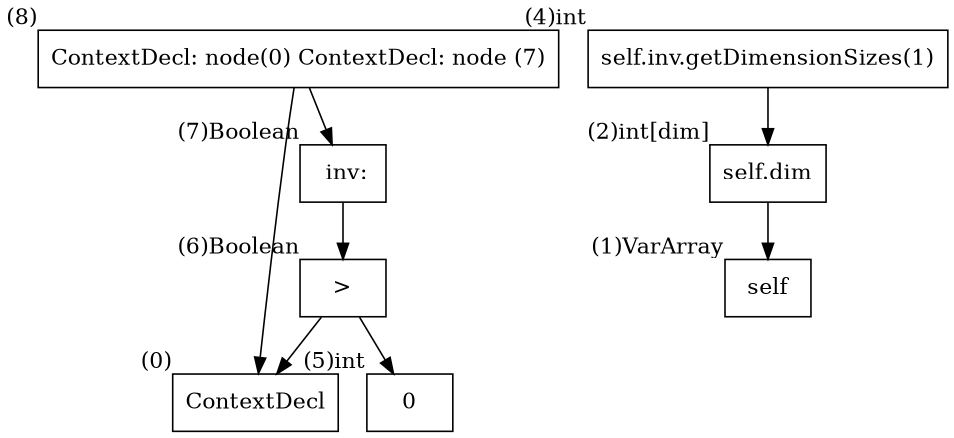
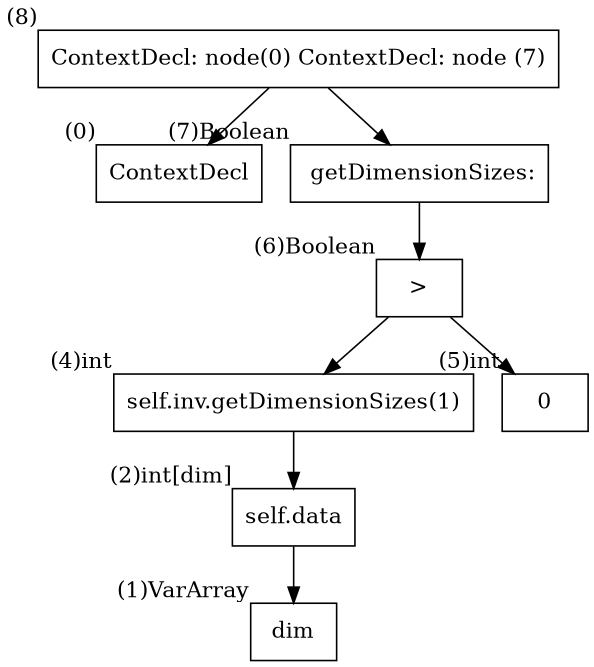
(343, 173) -> (419, 173)
(768, 173) -> (294, 517)
(768, 288) -> (294, 632)
(304, 339) -> (362, 340)
